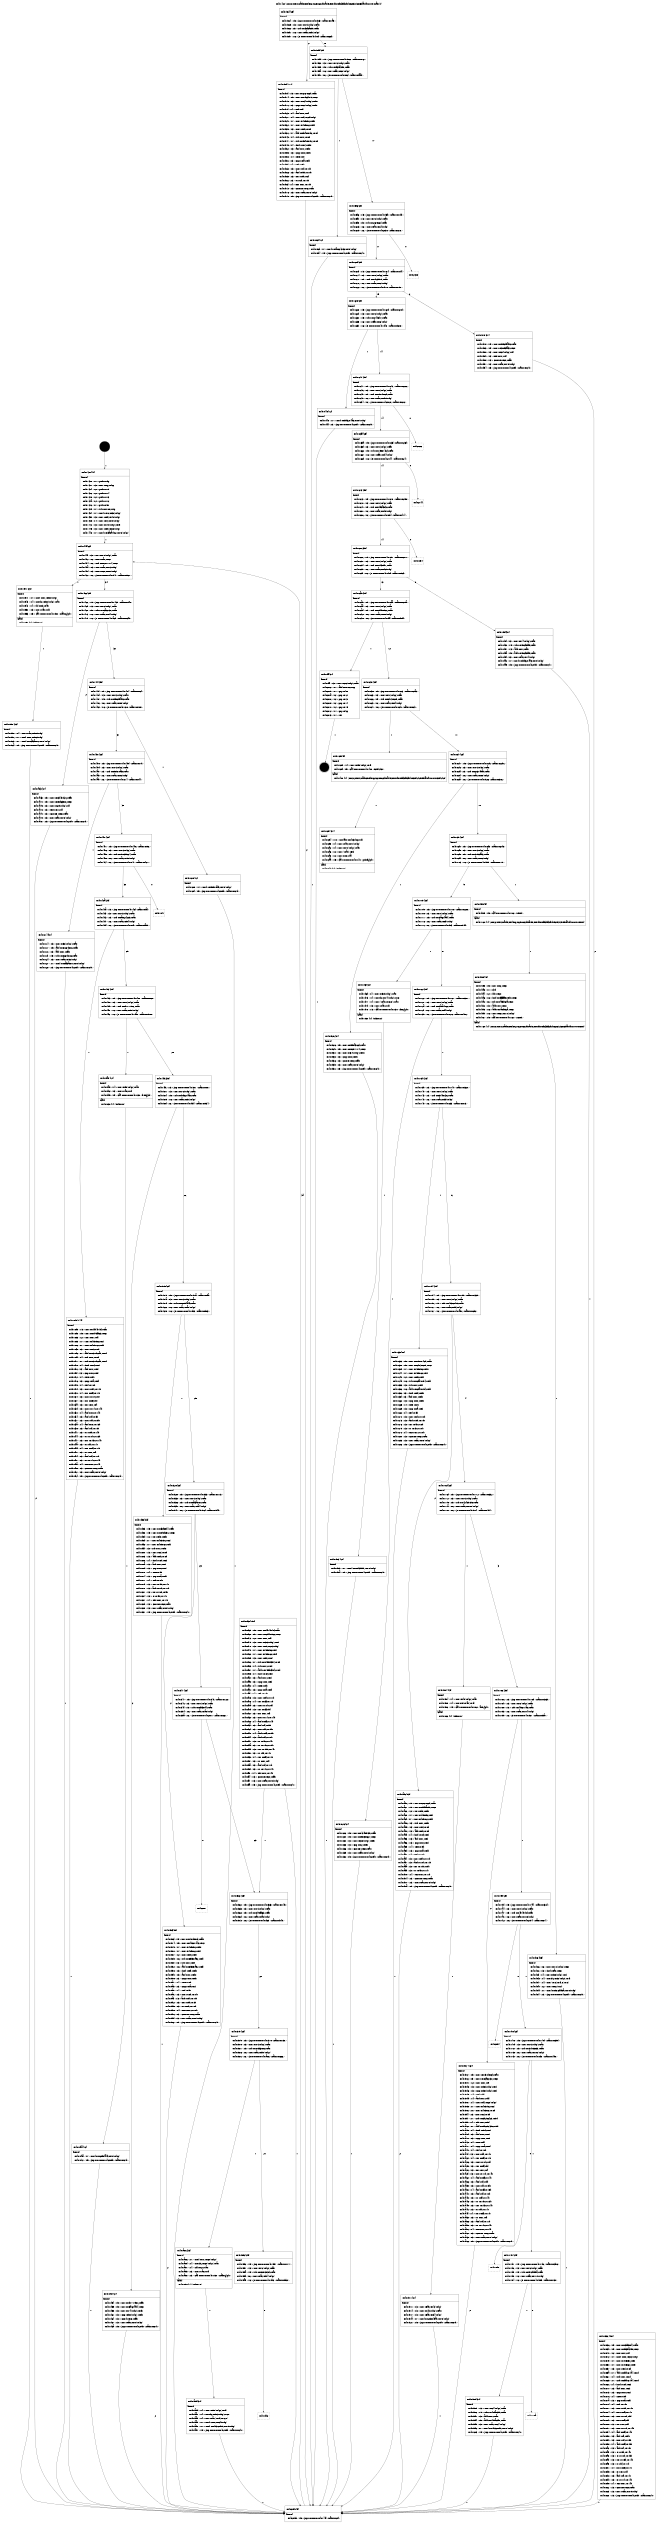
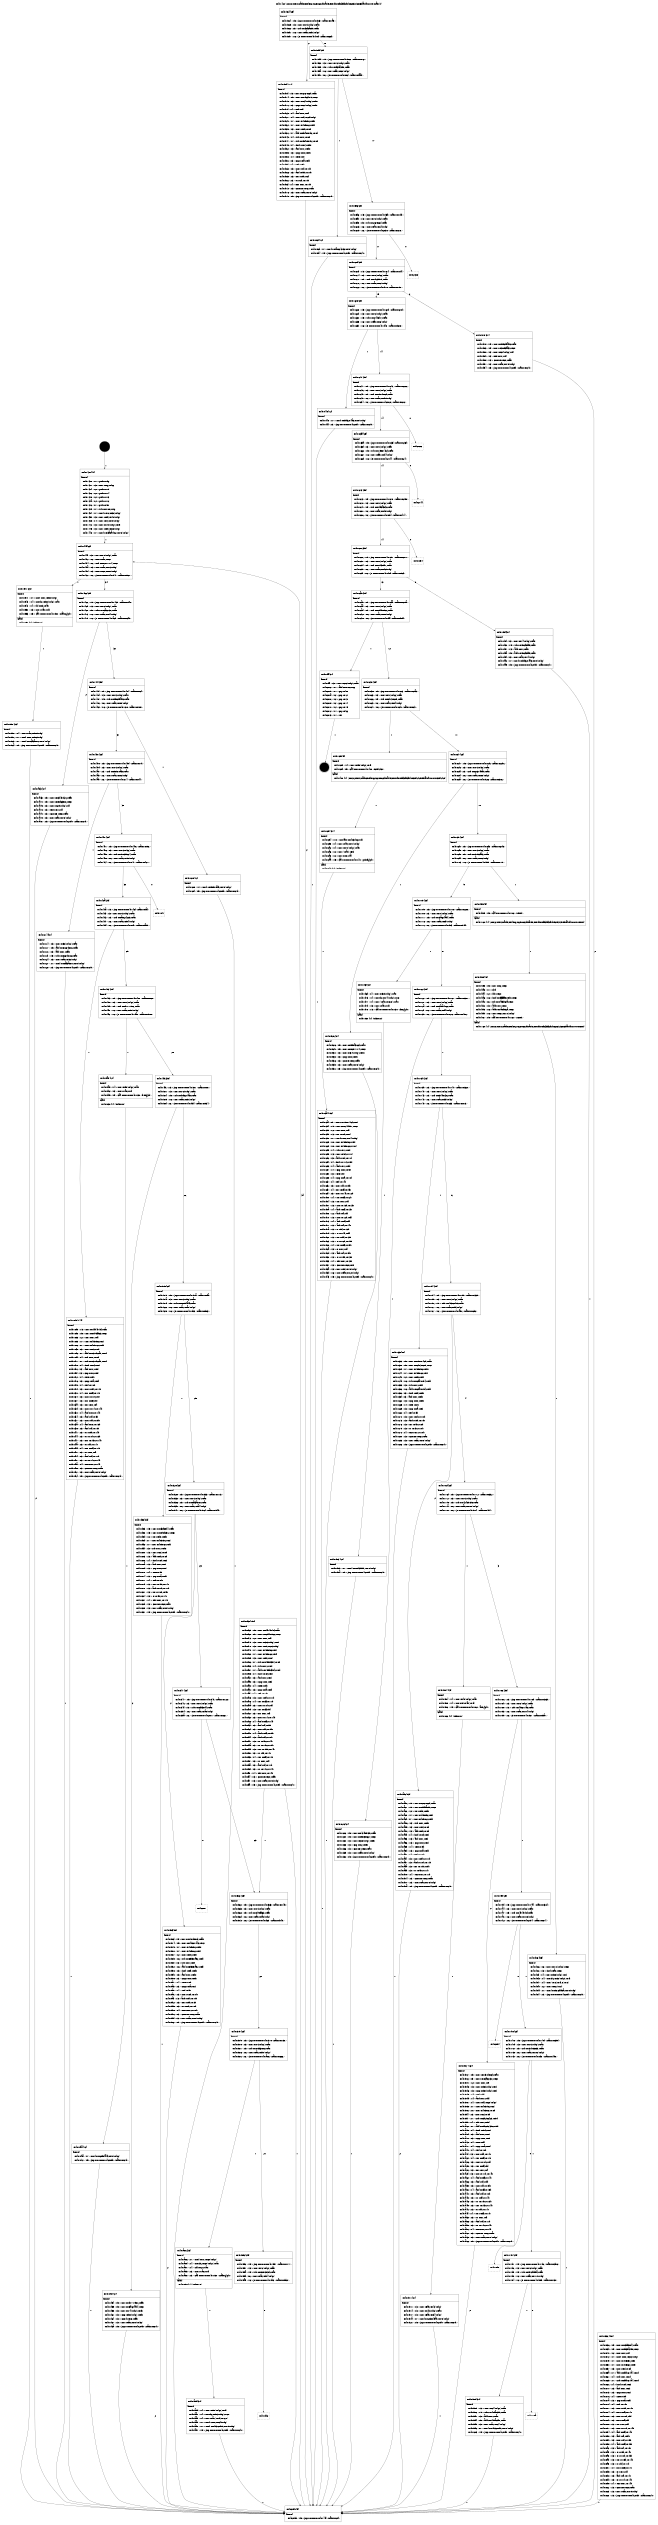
none -> (346, 1195)
